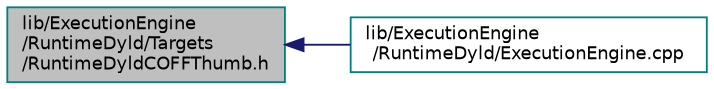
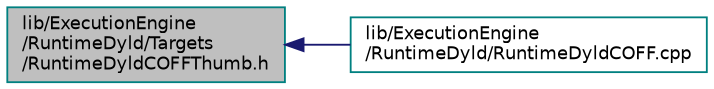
(529, 45) -> (529, 45)
